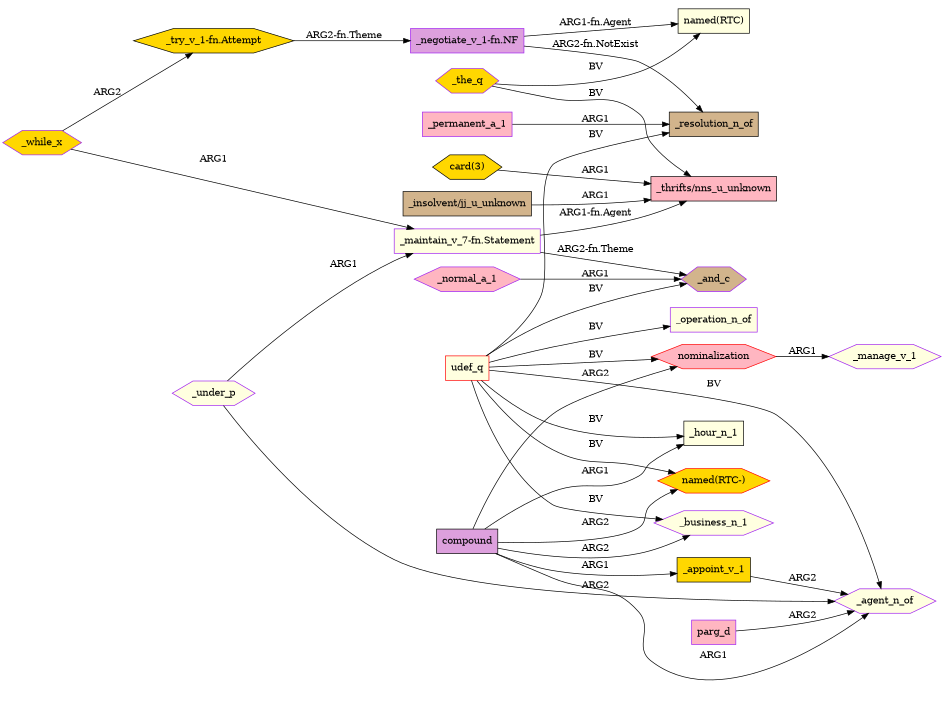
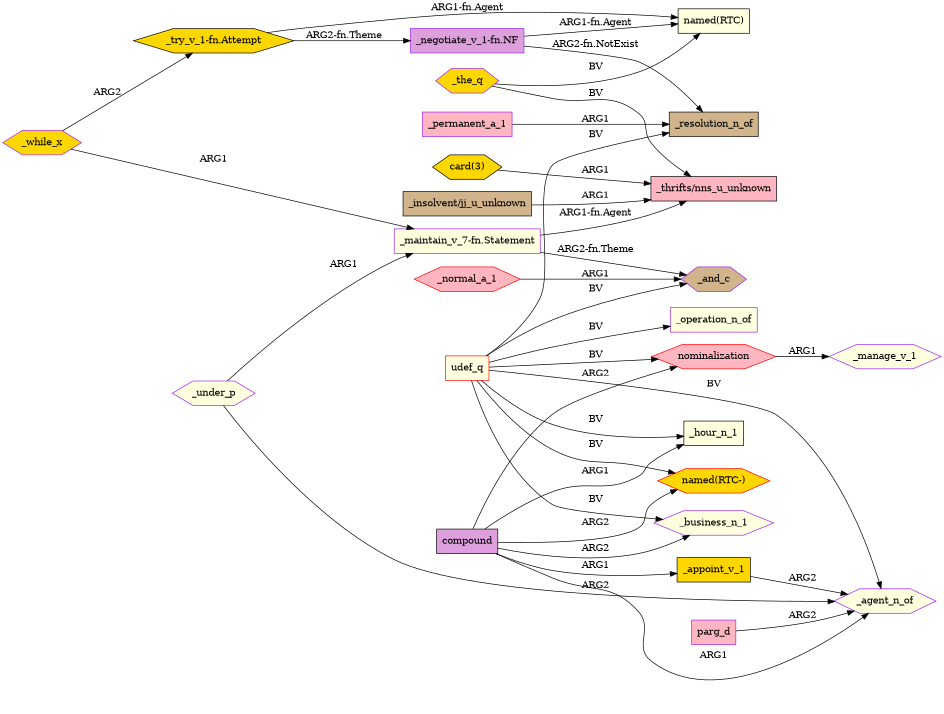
none -> (469, 14)
(467, 279) -> (467, 279)
